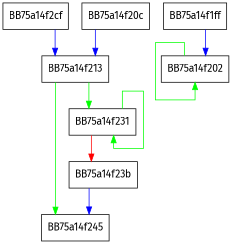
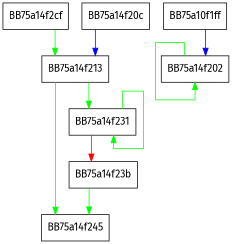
(195, 16) -> (195, 16)
(55, 39) -> (55, 39)
(89, 198) -> (89, 198)
